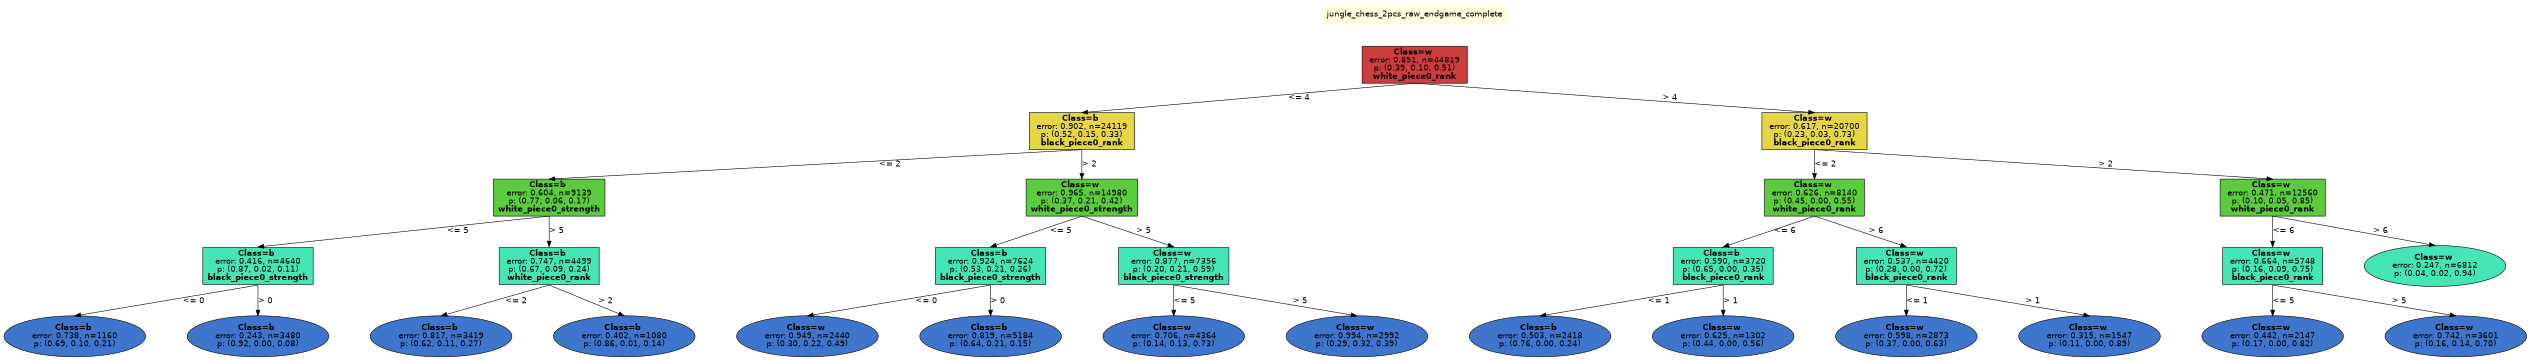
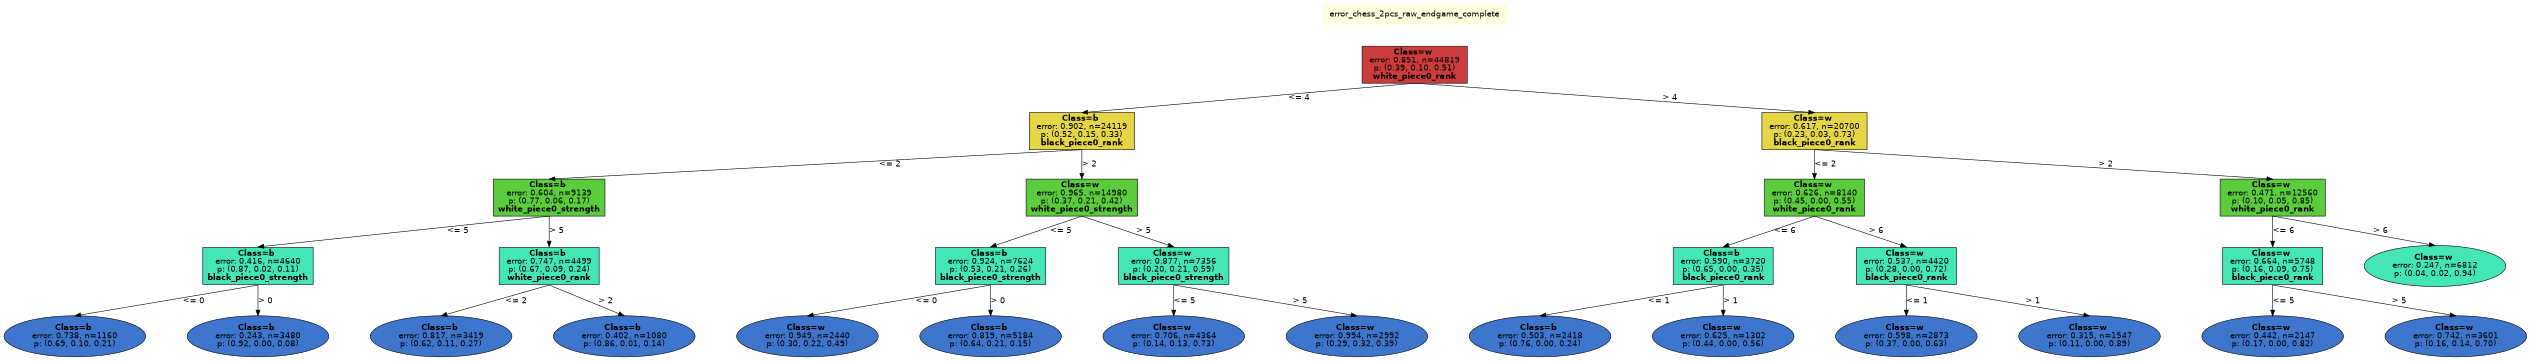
(1415, 14) -> (1415, 14)
